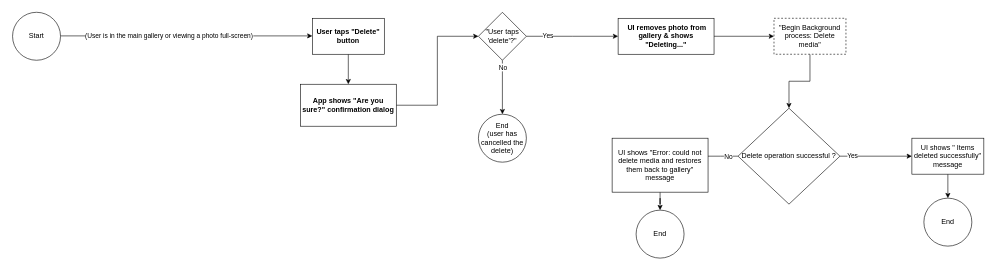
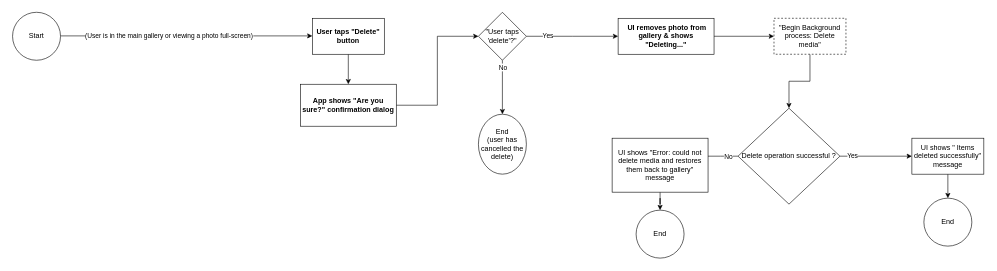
(503, 138) -> (503, 144)
